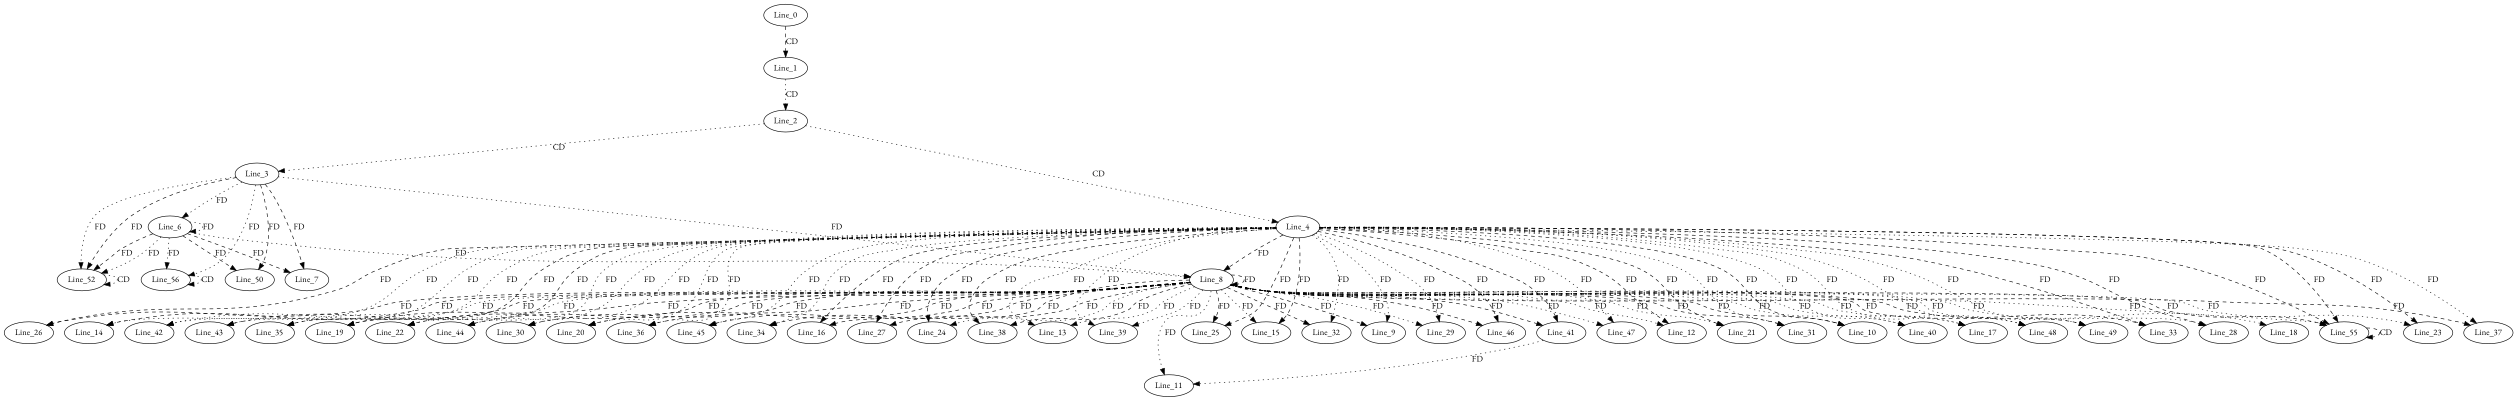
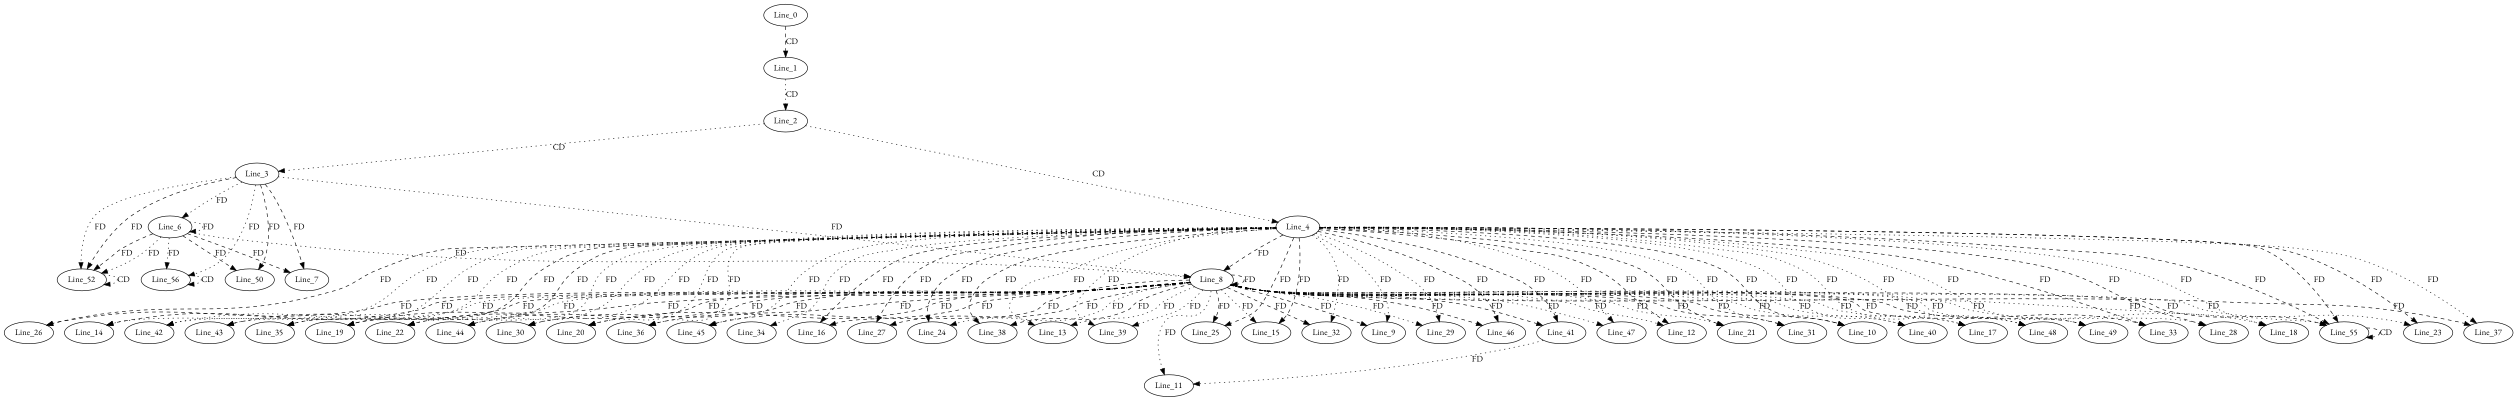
none -> (1986, 249)
(984, 313) -> none
